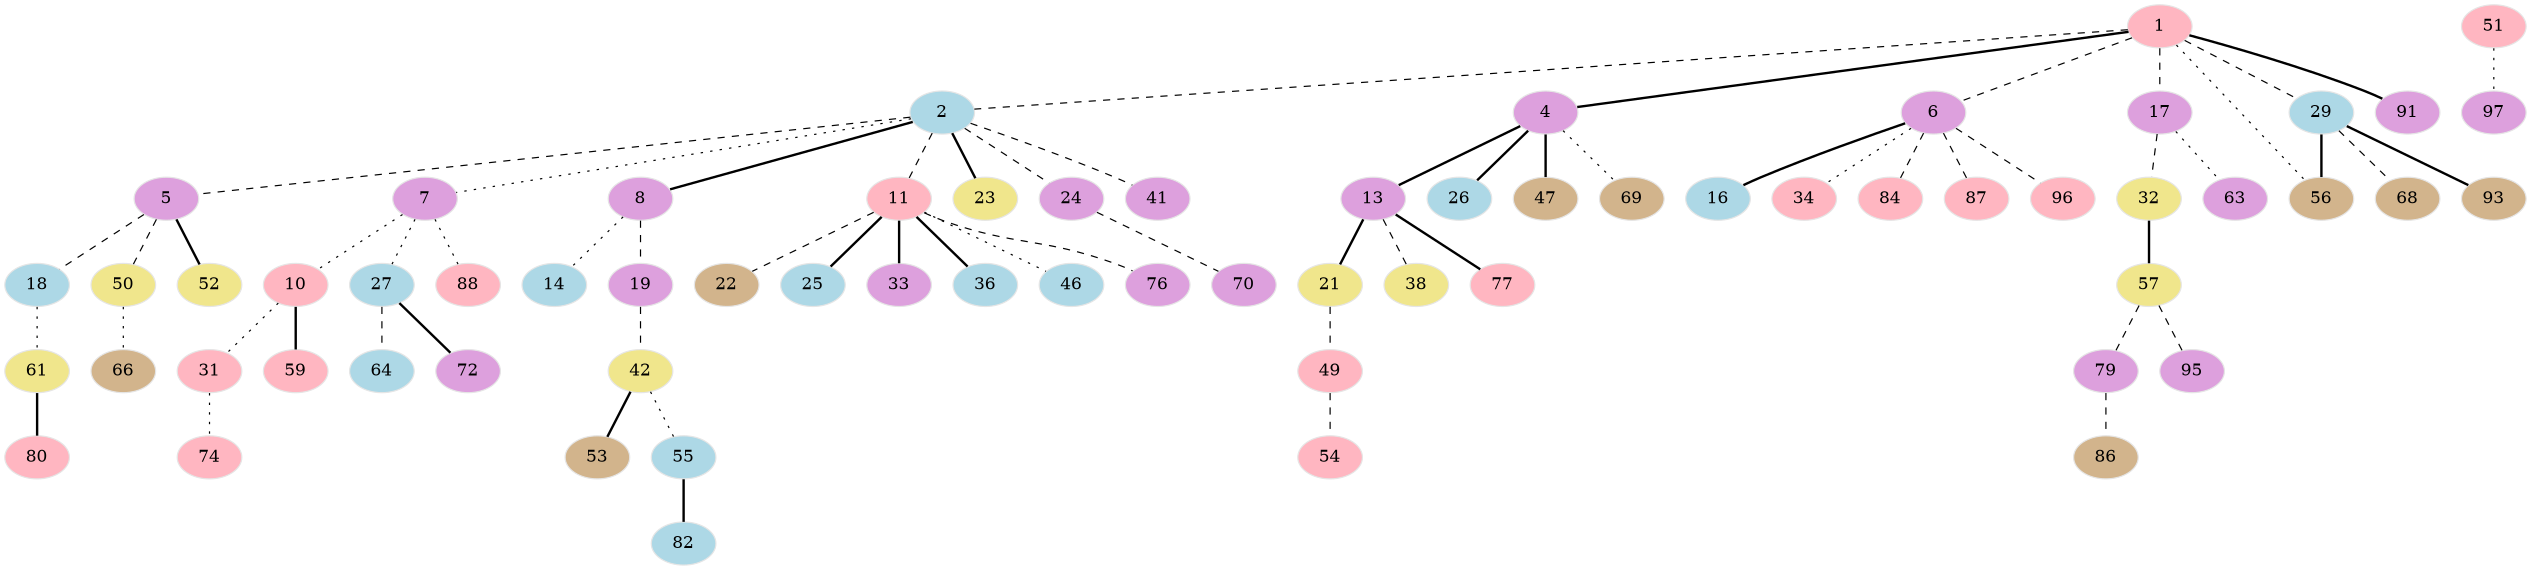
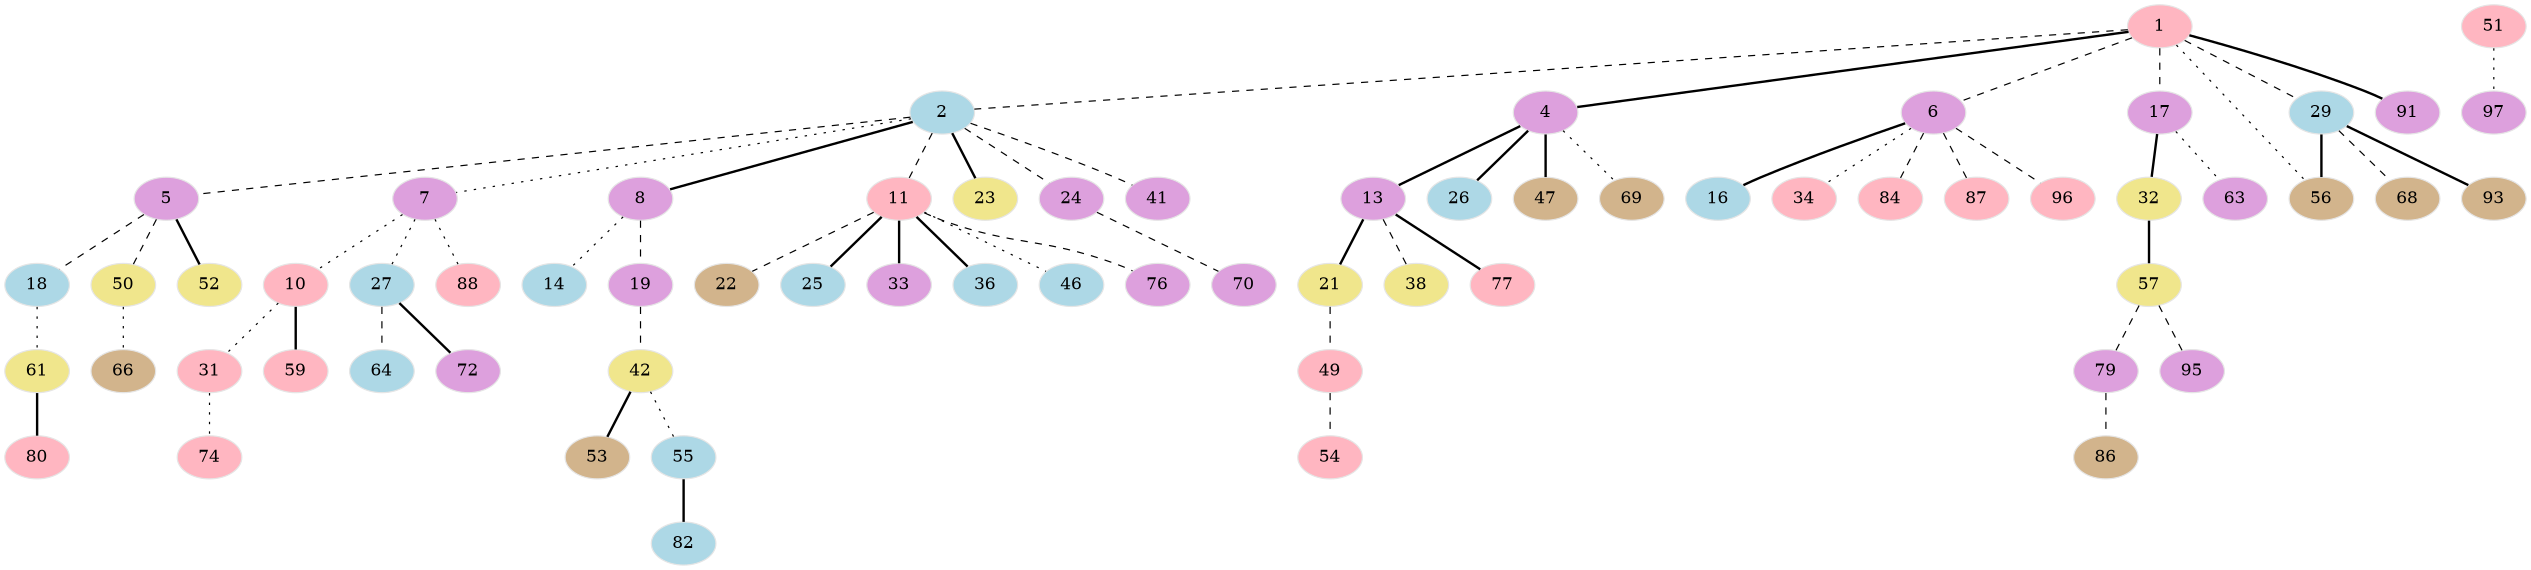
(2154, 155) -> (2154, 155)
